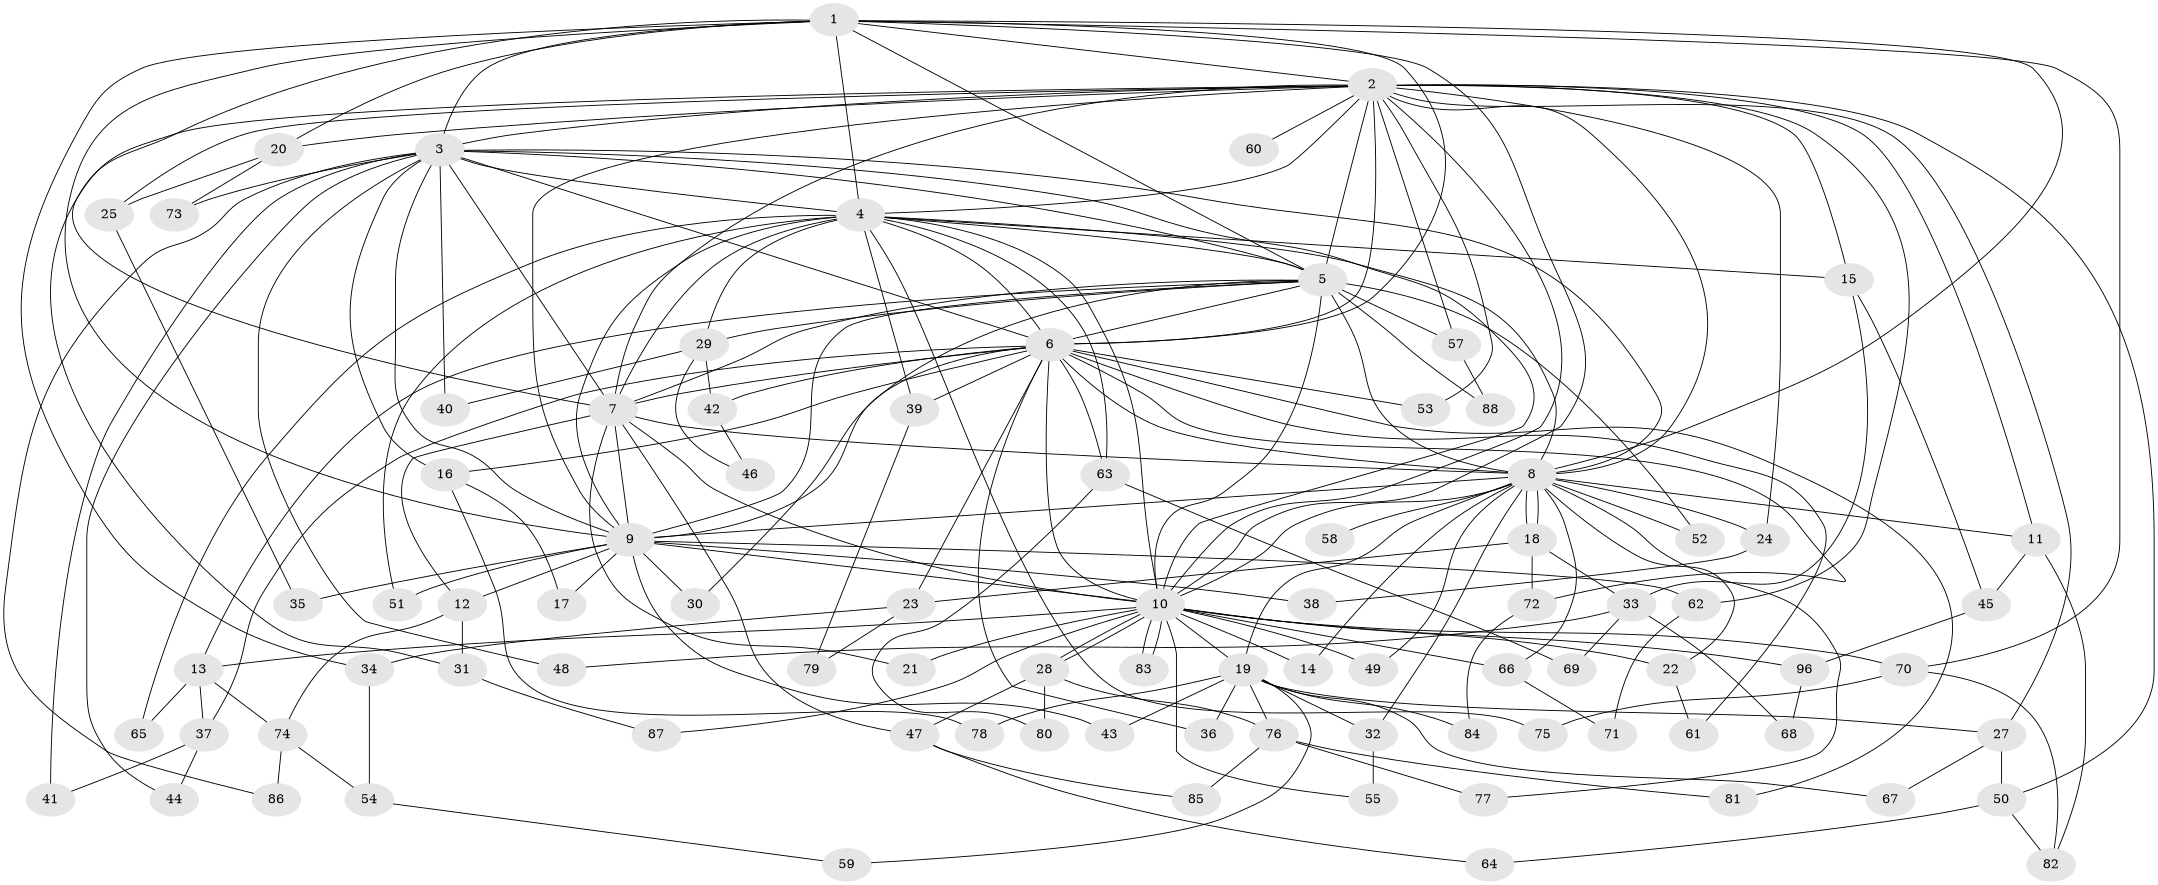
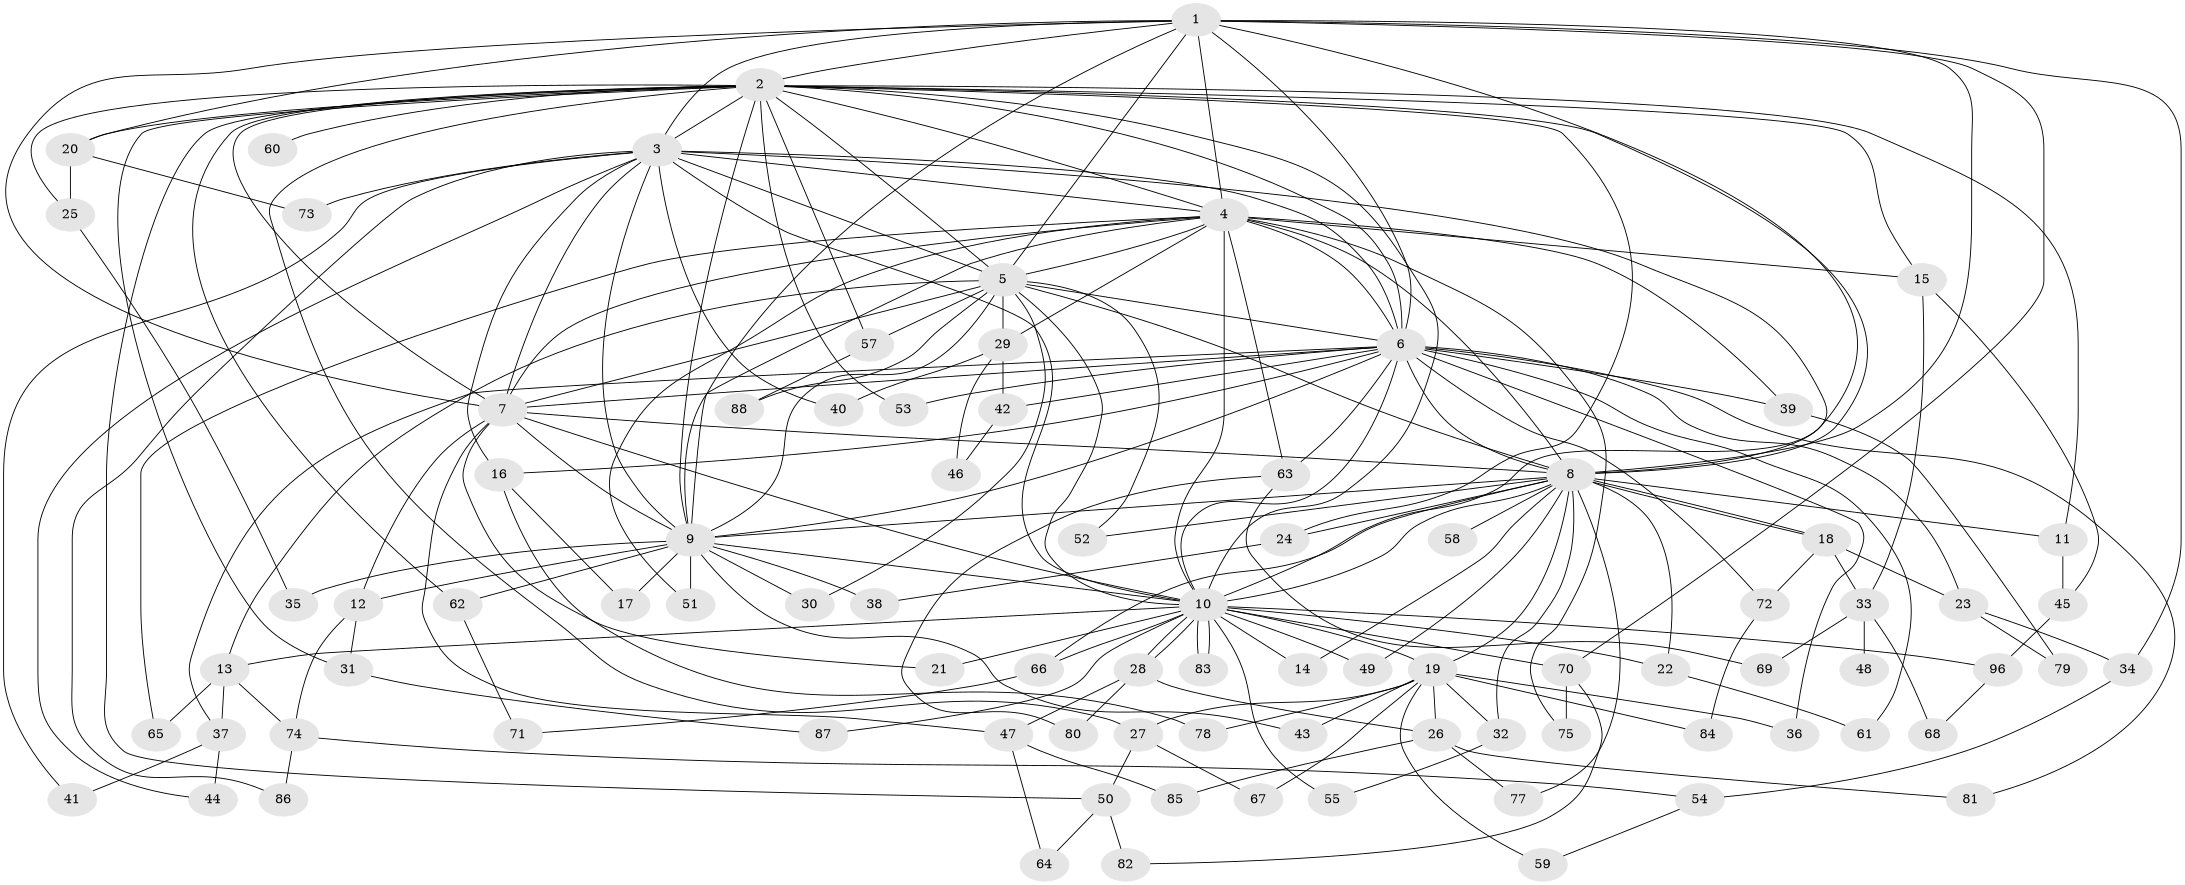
(263, 439) -> none
(2086, 700) -> none
(1274, 735) -> (1436, 735)
